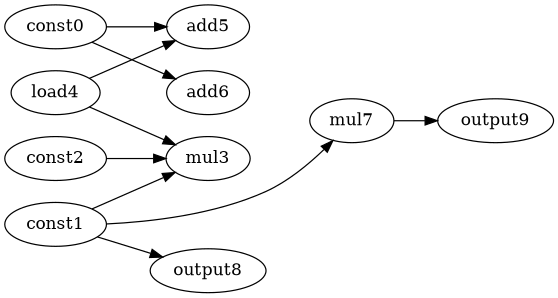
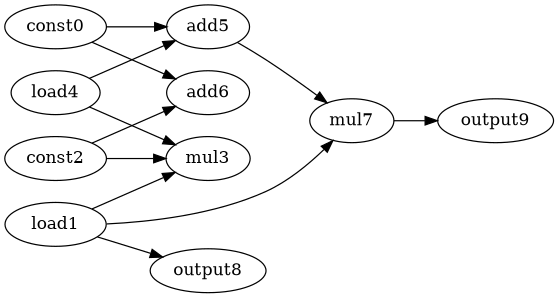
none -> (278, 68)
none -> (123, 130)
(56, 224) -> (56, 224)
